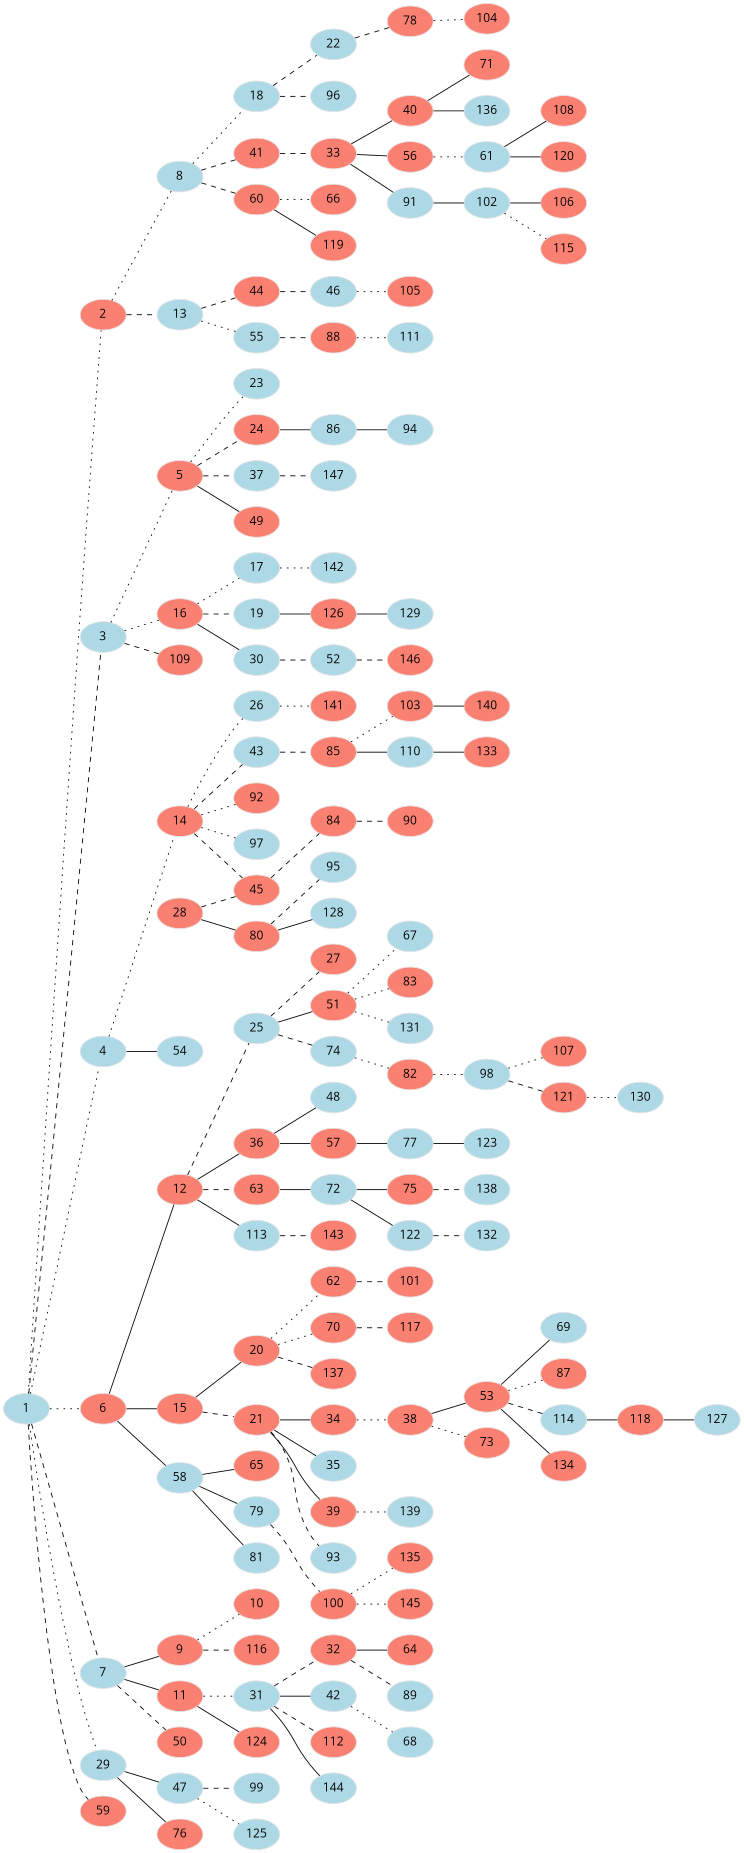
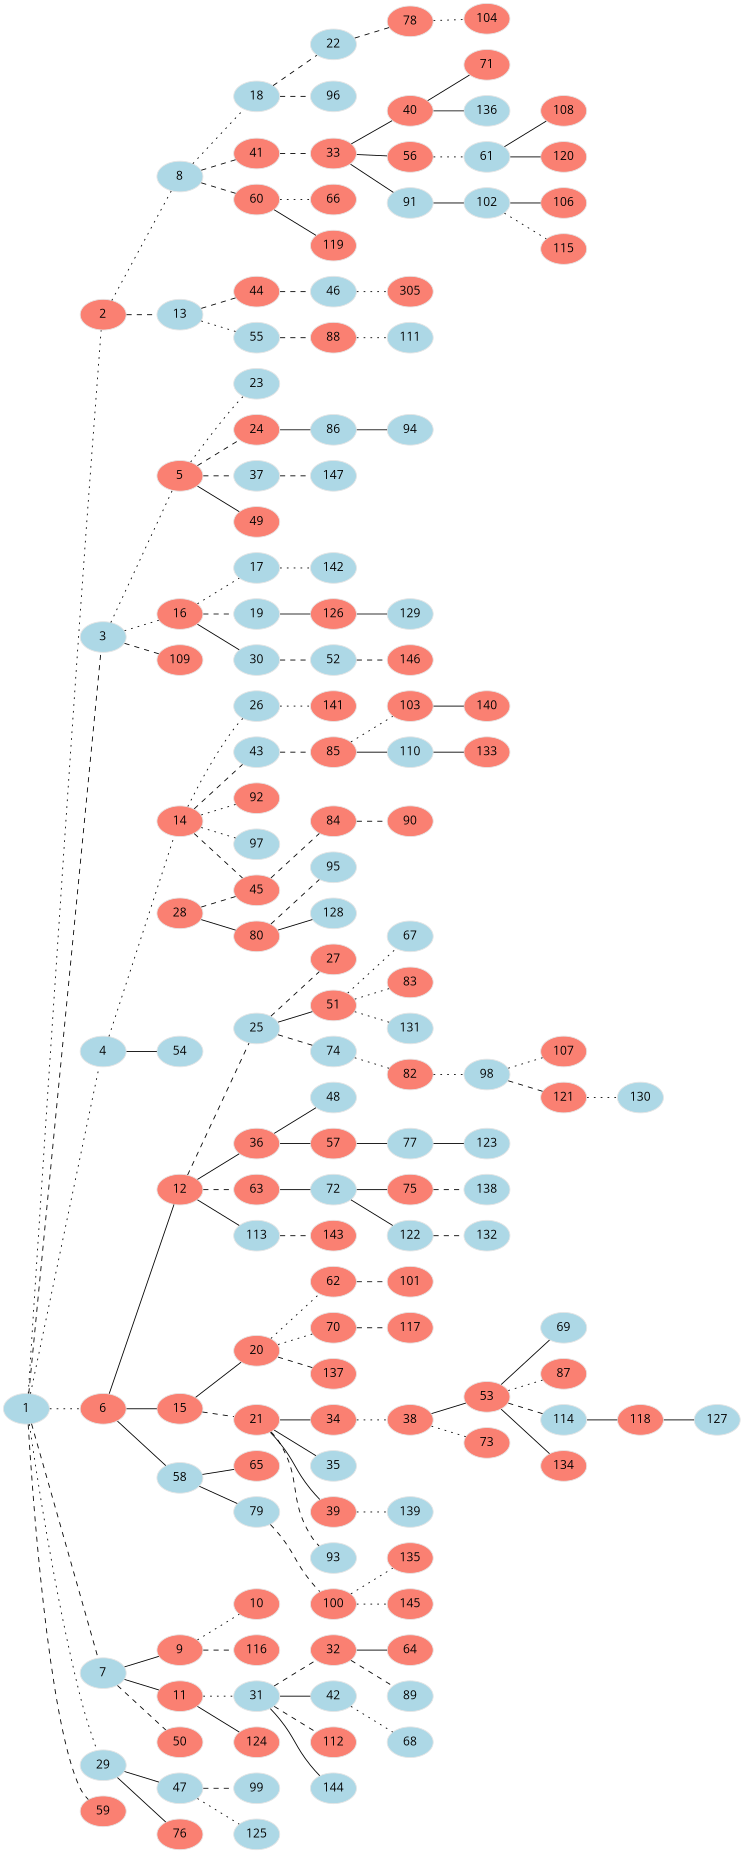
(410, 292) -> (410, 292)
(257, 1558) -> none
